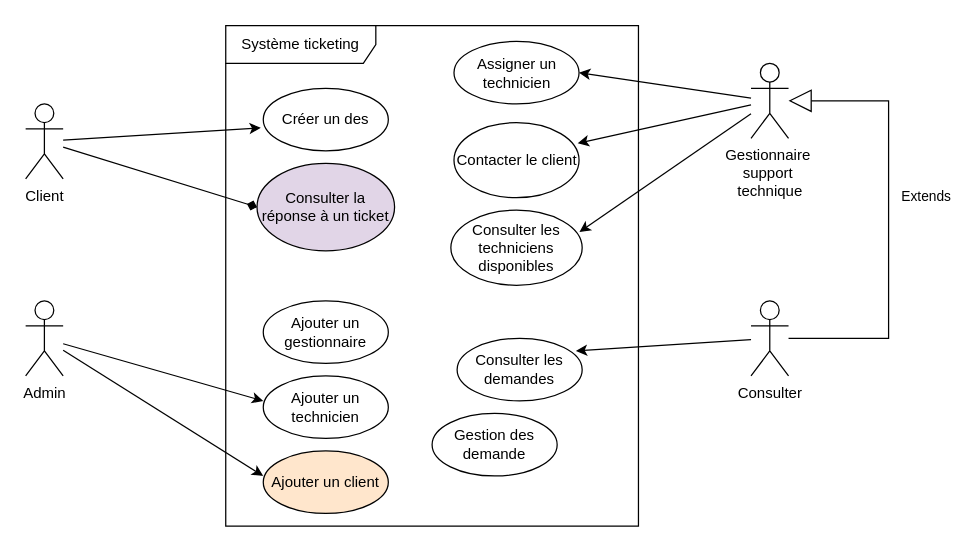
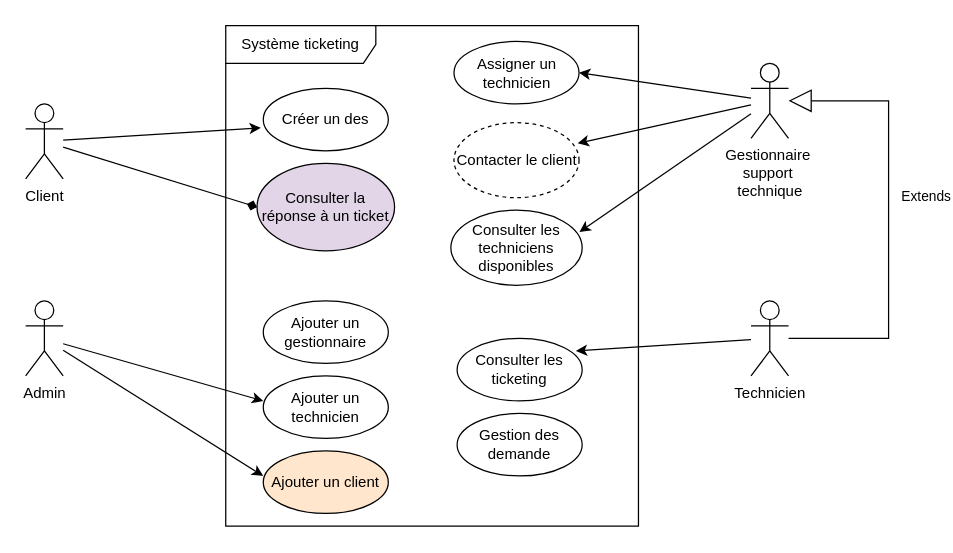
(516, 160) -> (516, 160)
(519, 369) -> (519, 369)
(770, 393) -> (770, 393)
(494, 444) -> (519, 444)
